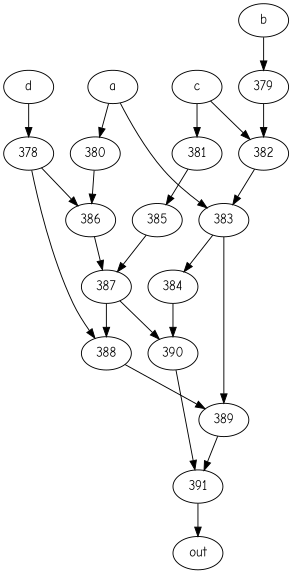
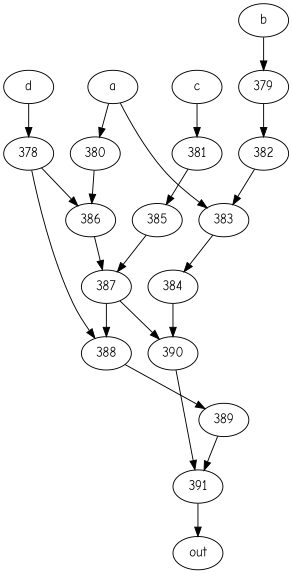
(227, 117) -> none
(224, 315) -> none
